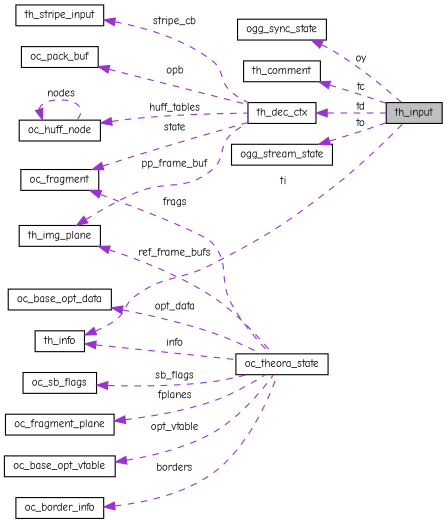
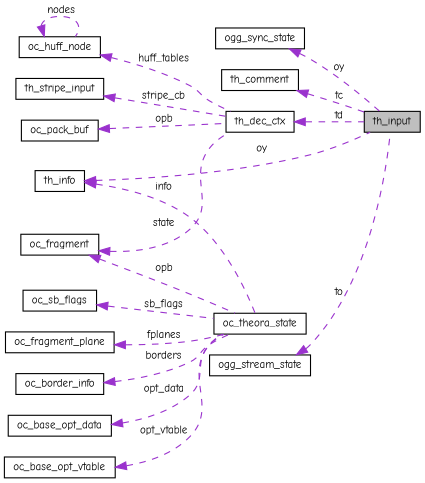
(282, 182) -> (260, 149)
(173, 202) -> (162, 268)
(60, 236) -> none
